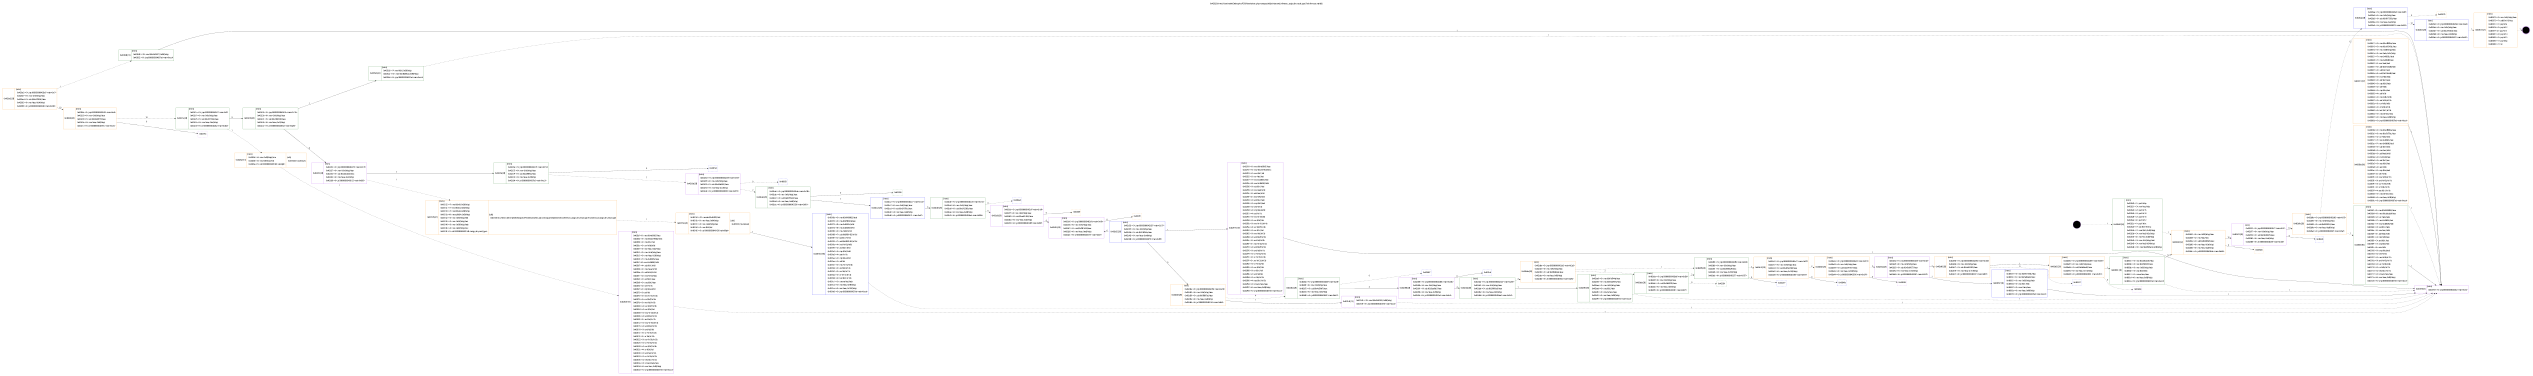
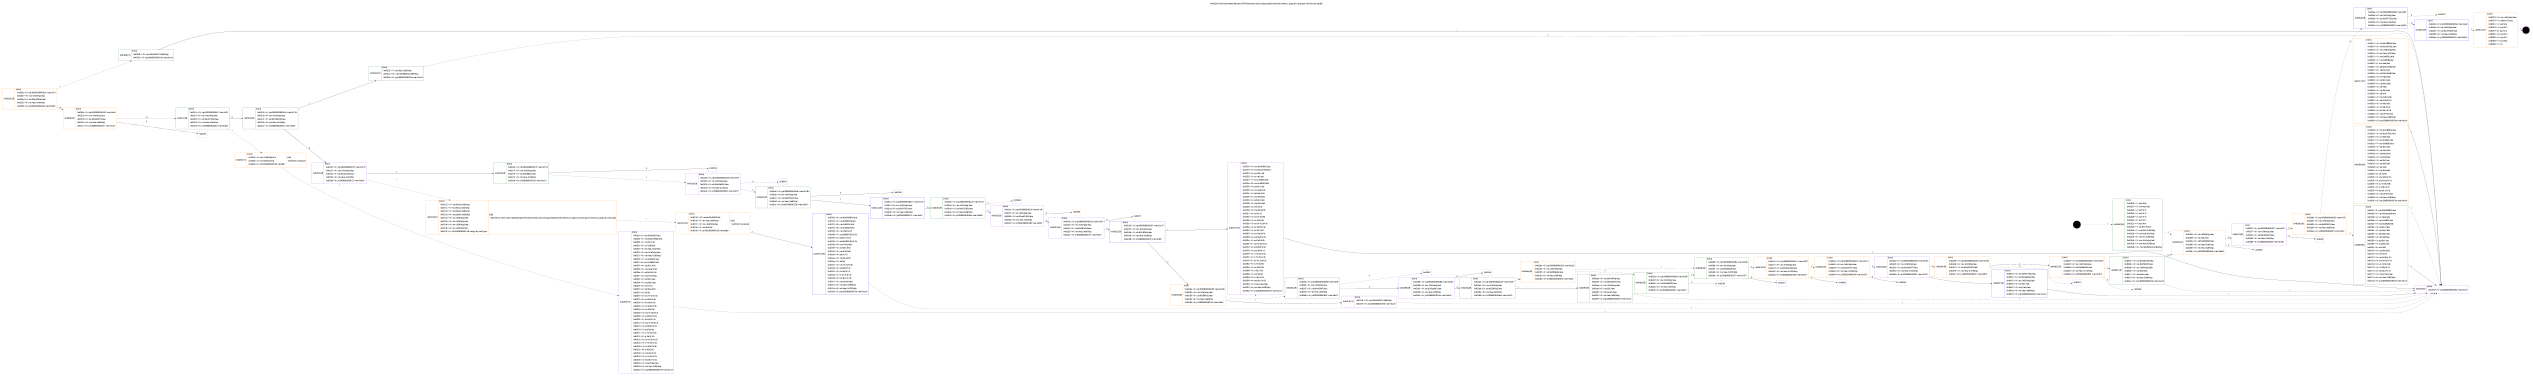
(1107, 232) -> (1106, 230)
